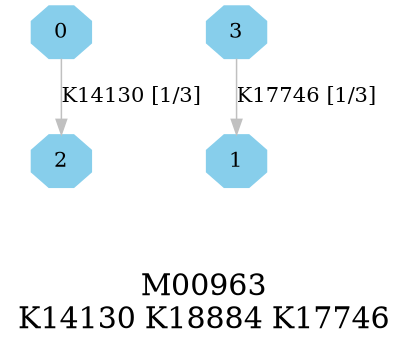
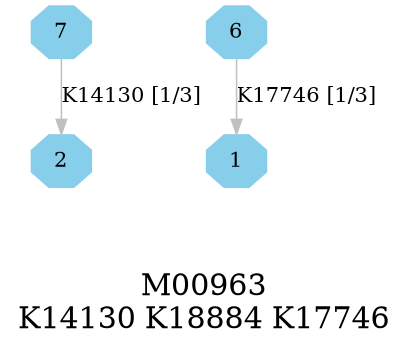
(61, 32) -> (61, 32)
(237, 32) -> (237, 32)
